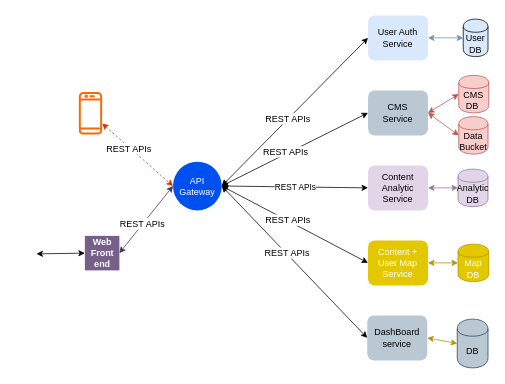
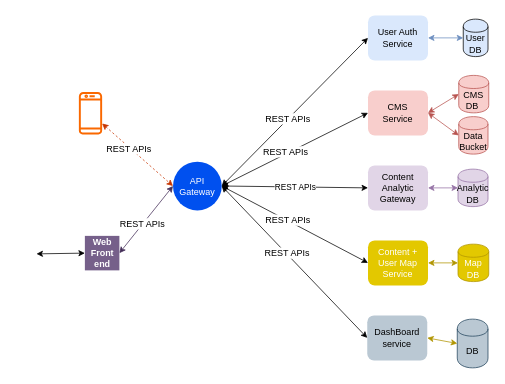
(398, 113) -> (398, 113)
(398, 188) -> (398, 188)
